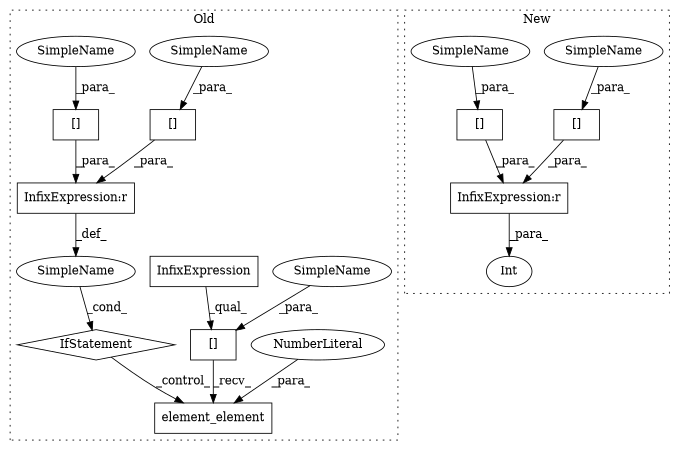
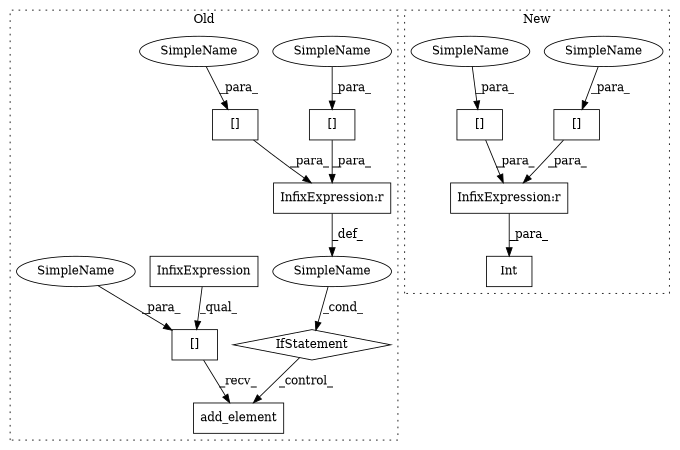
(509, 271) -> (509, 271)
(318, 345) -> none
(213, 418) -> (239, 418)
